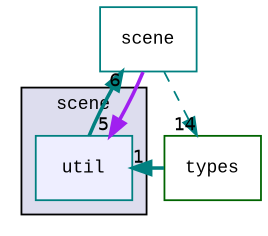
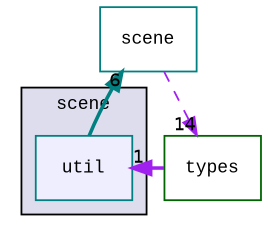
(176, 96) -> (176, 96)
(131, 99) -> none
(157, 168) -> (157, 168)
